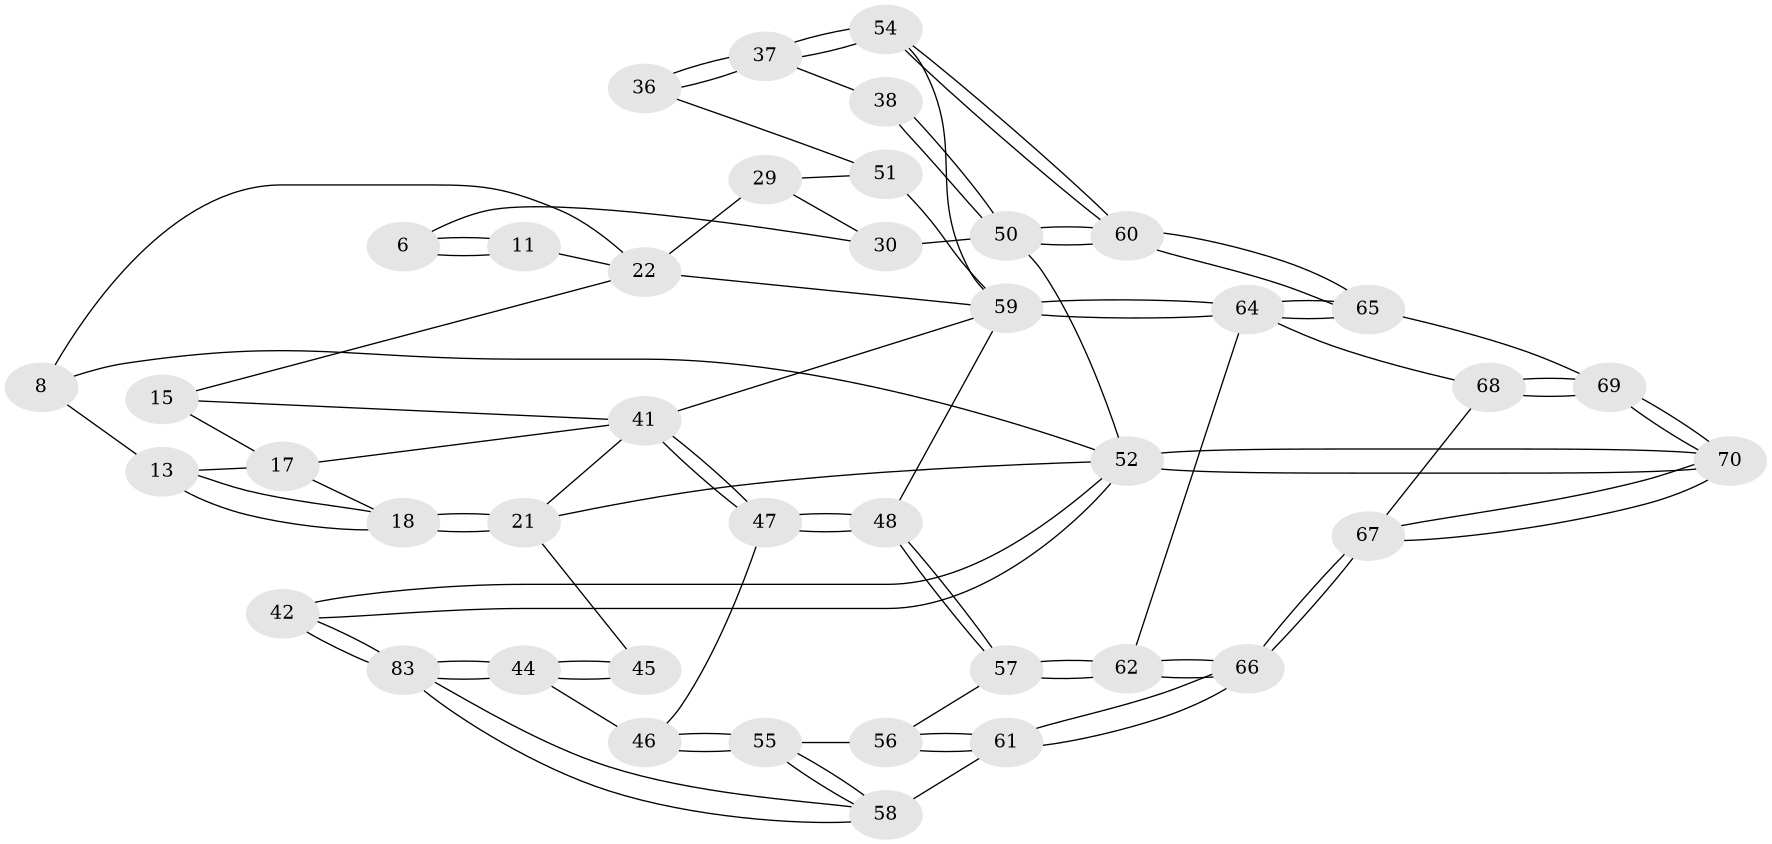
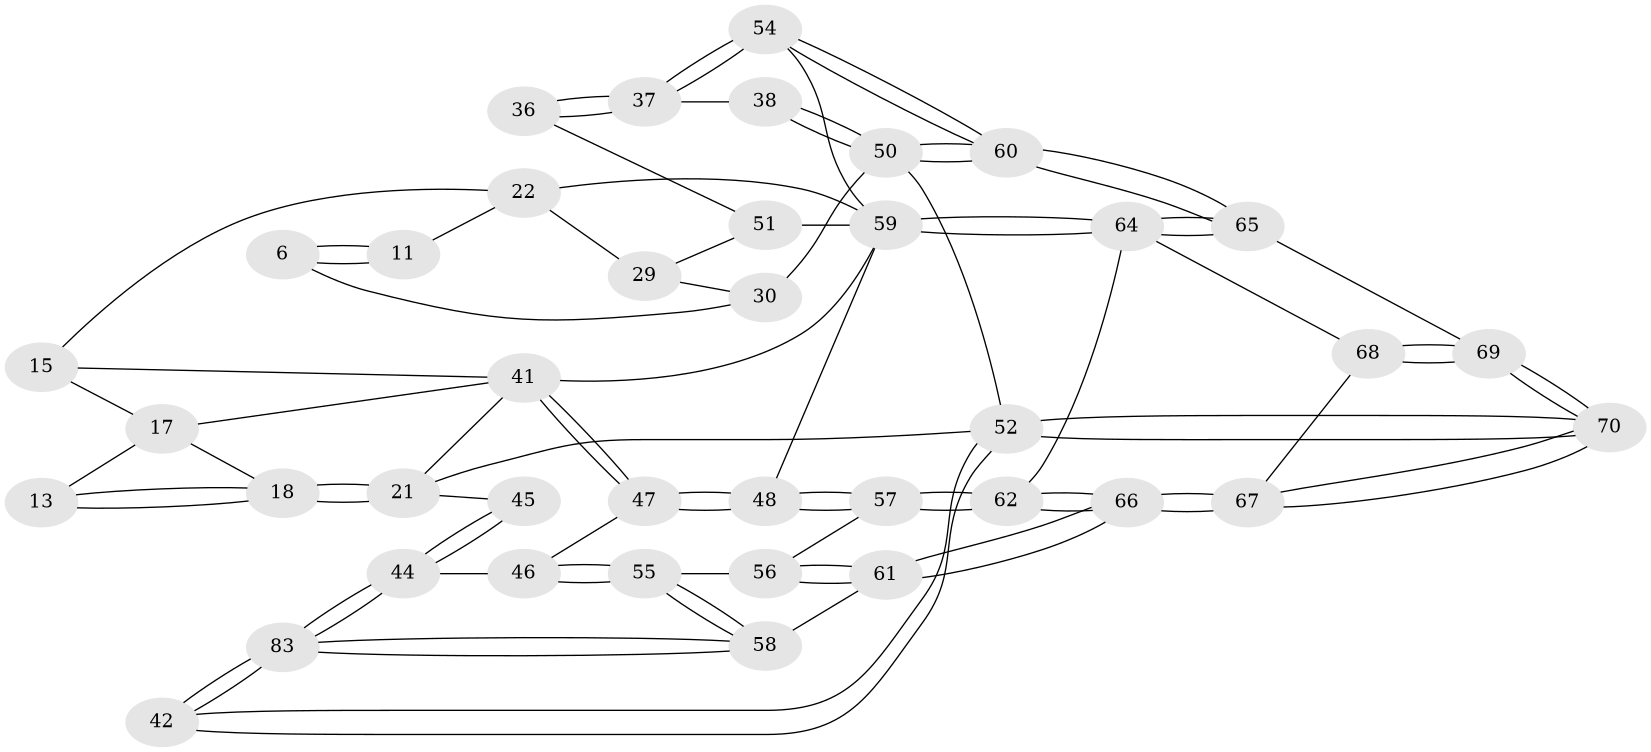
(42, 387) -> none
